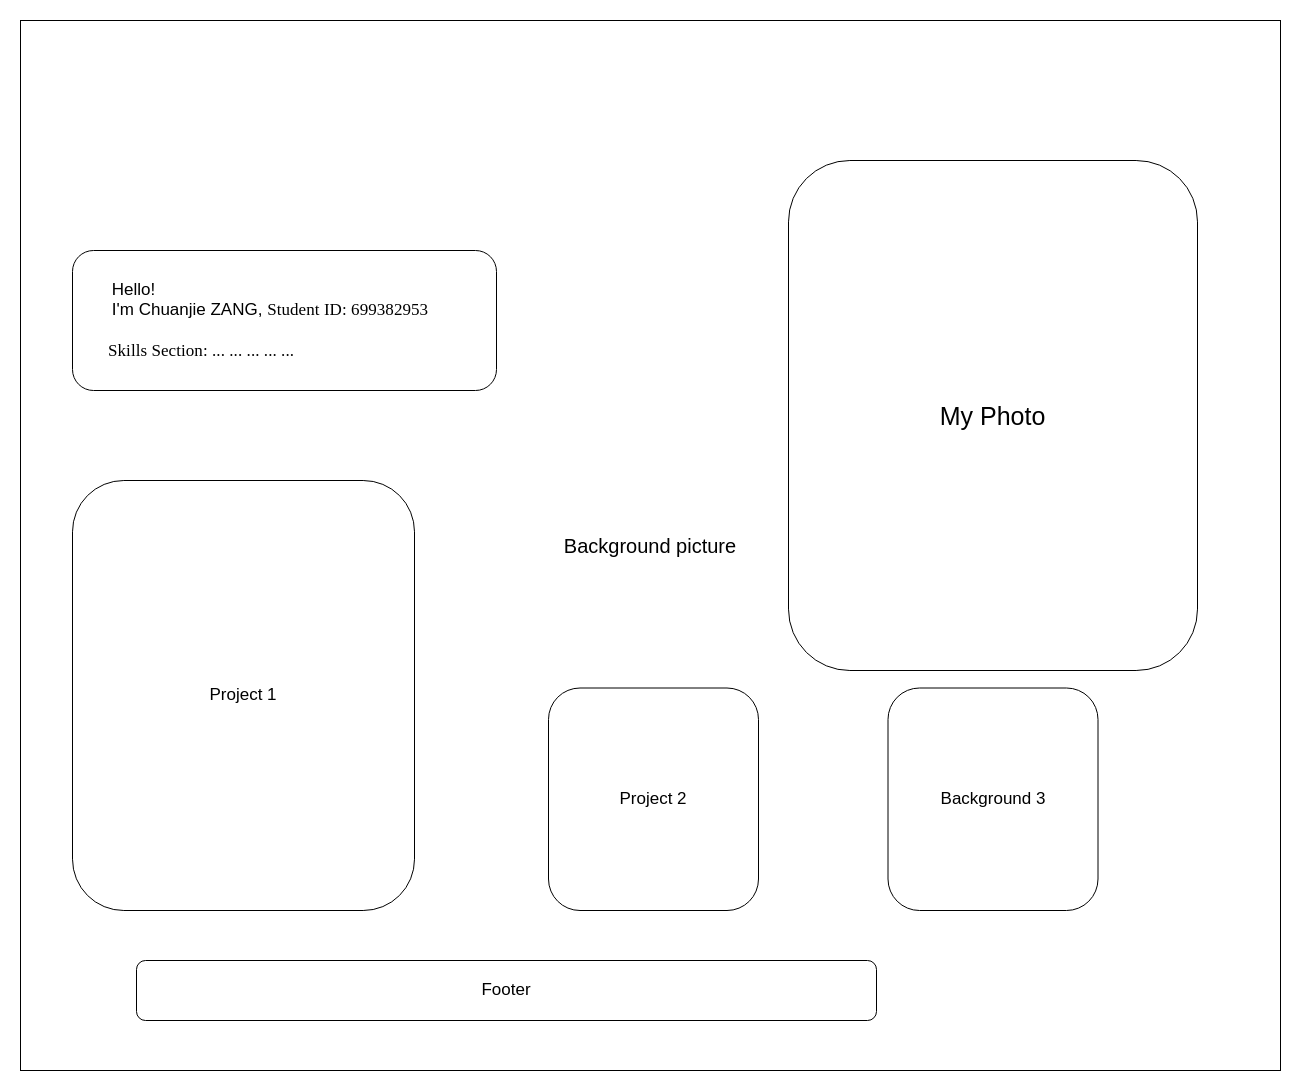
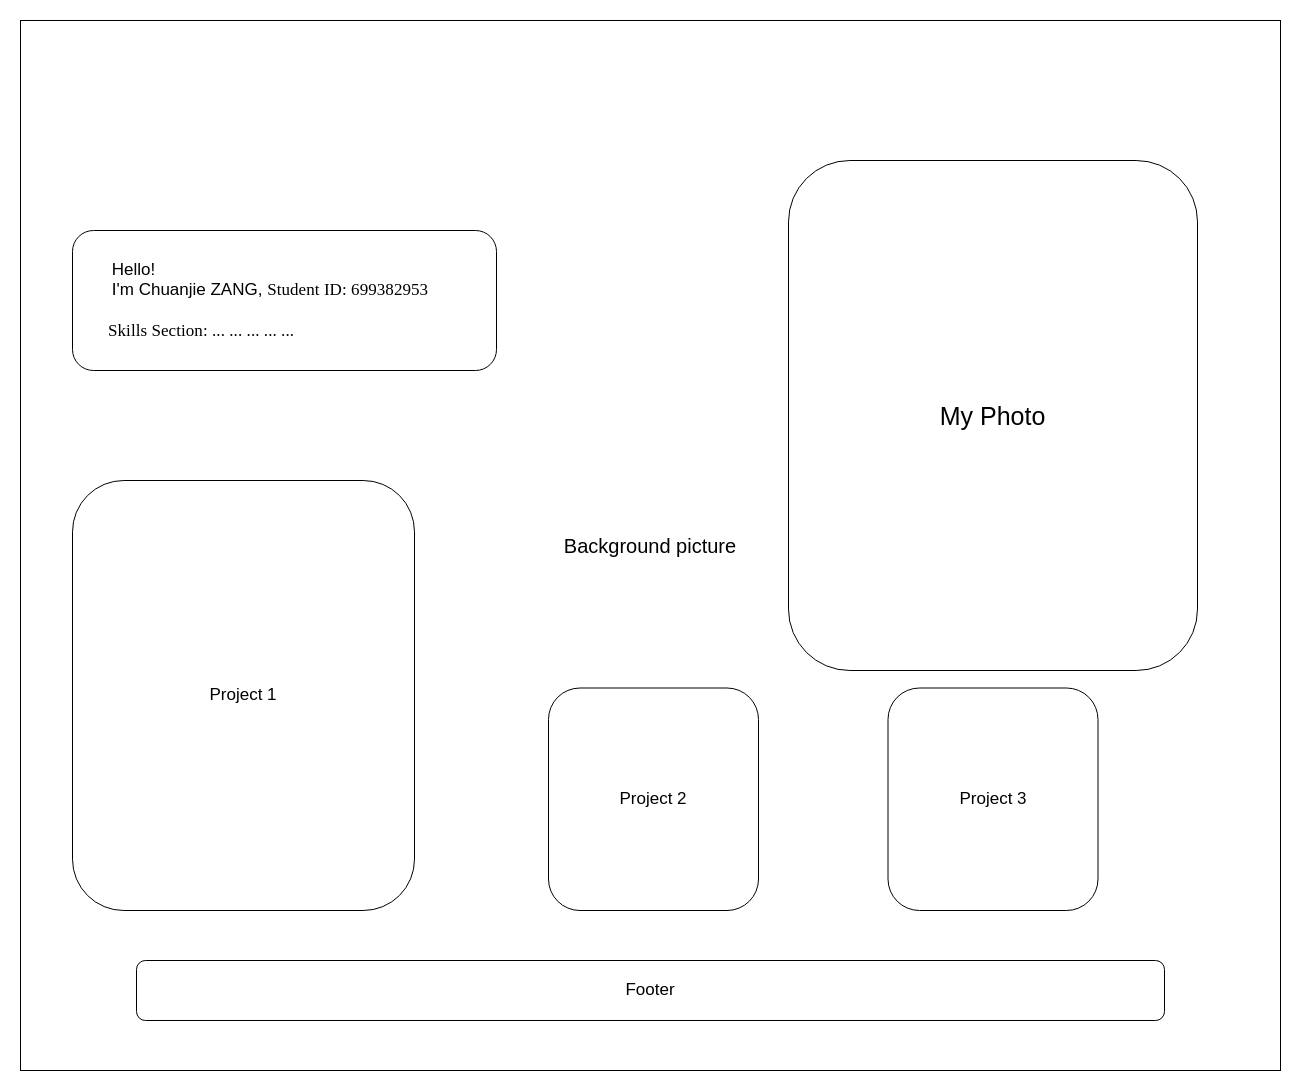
(285, 321) -> (285, 301)
(994, 800) -> (994, 800)
(507, 991) -> (651, 991)
